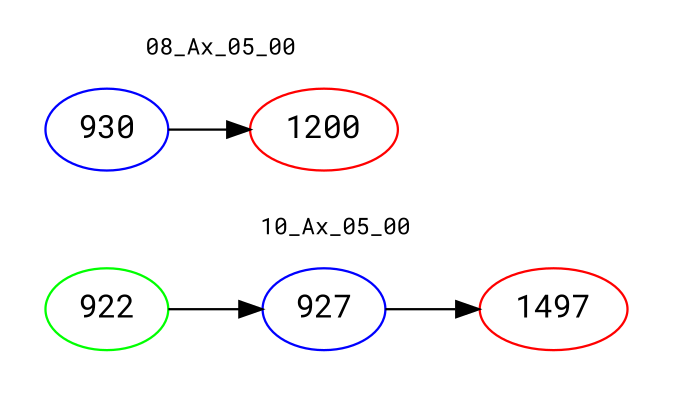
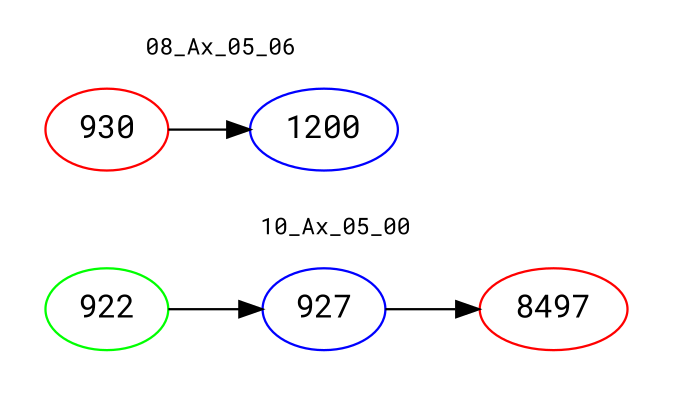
(222, 49) -> (222, 49)
(107, 130) -> (107, 130)
(324, 130) -> (324, 130)
(554, 309) -> (554, 309)
